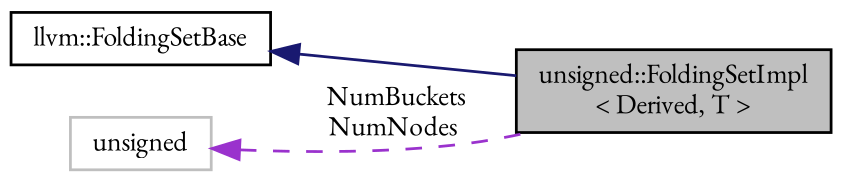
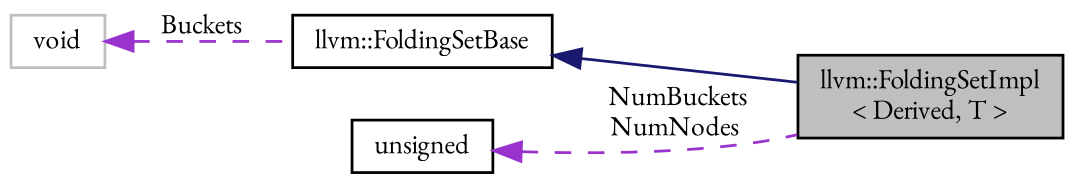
none -> (58, 41)
(674, 91) -> (930, 97)
(141, 144) -> (422, 146)
